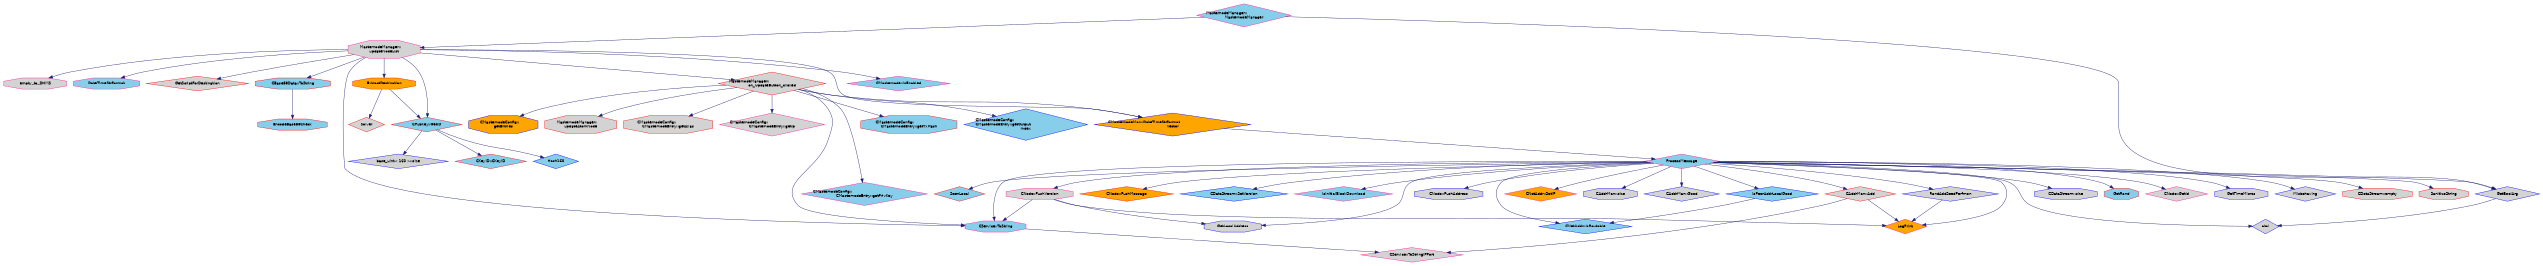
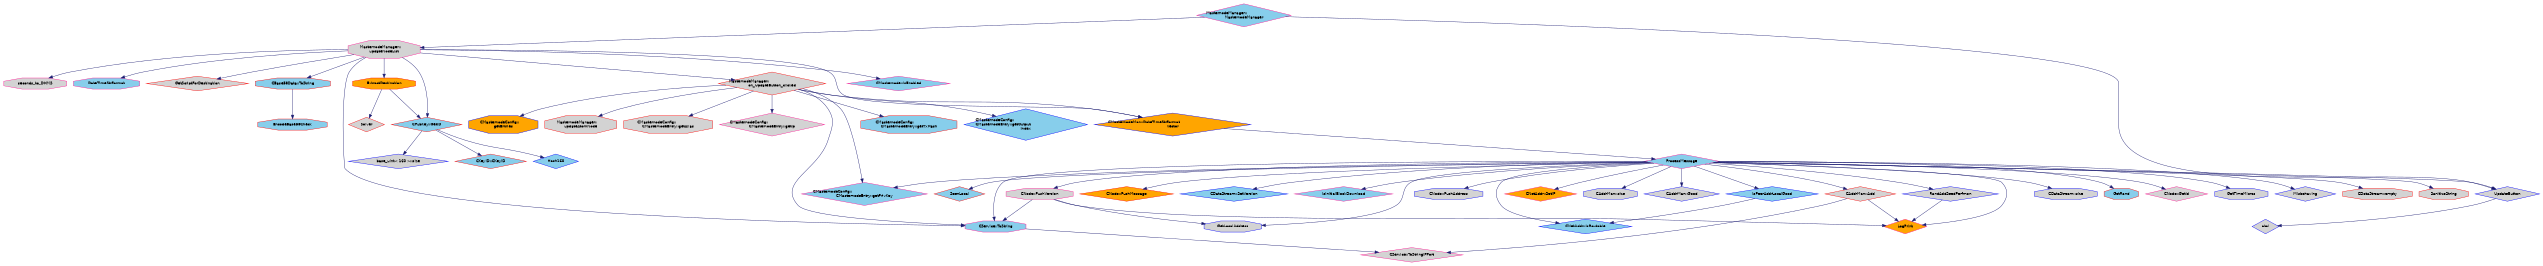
(35, 84) -> (35, 84)
(2014, 185) -> (1272, 168)
(2507, 194) -> (2507, 194)
